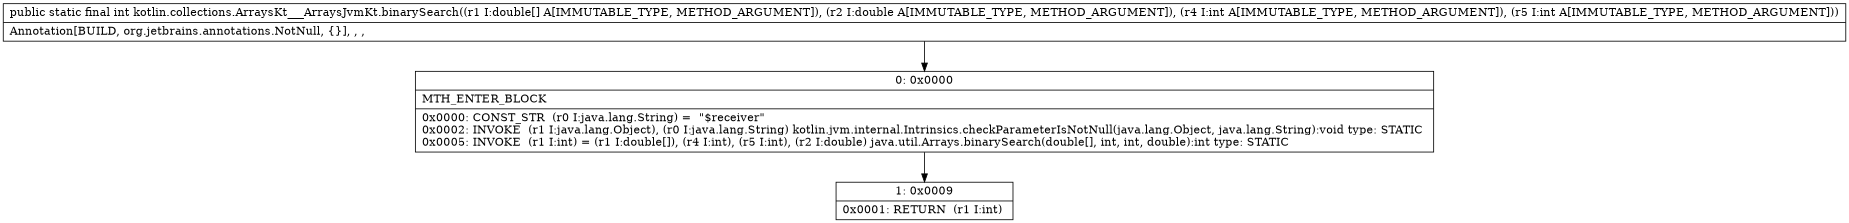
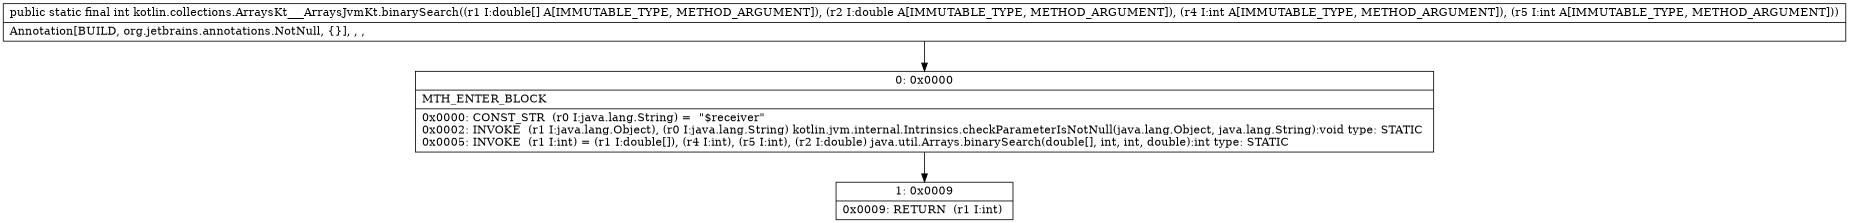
(925, 210) -> (925, 210)
